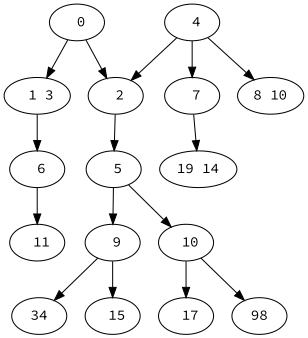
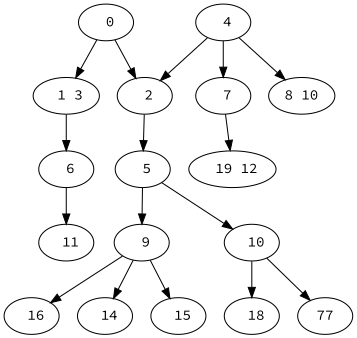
(198, 169) -> (232, 169)
none -> (32, 316)
(39, 316) -> (105, 316)
(186, 316) -> (325, 316)
(259, 316) -> (252, 316)
